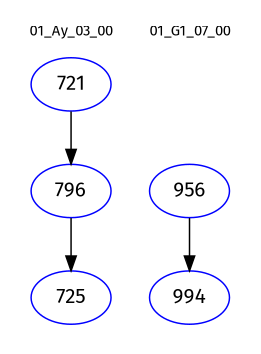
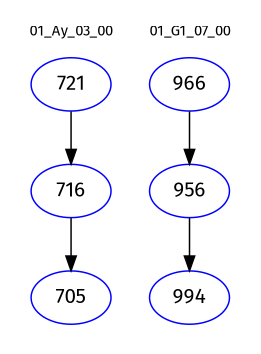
none -> (190, 84)
(71, 191) -> (71, 191)
(71, 298) -> (71, 298)
